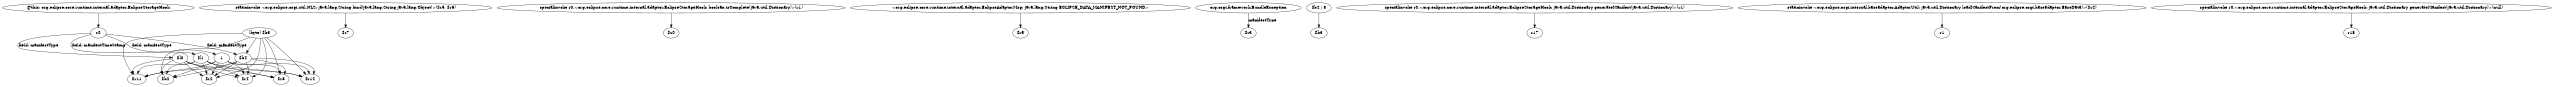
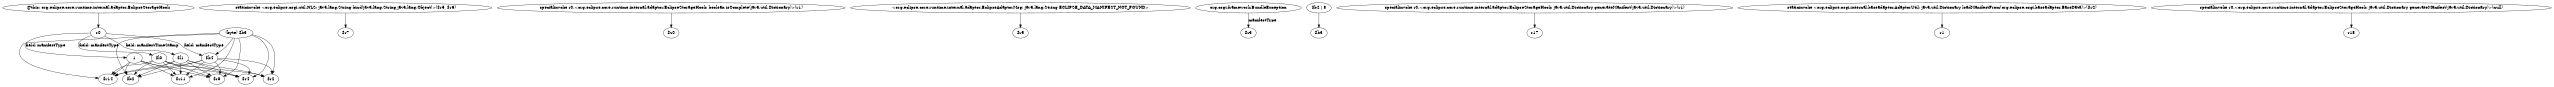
(216, 67) -> none
